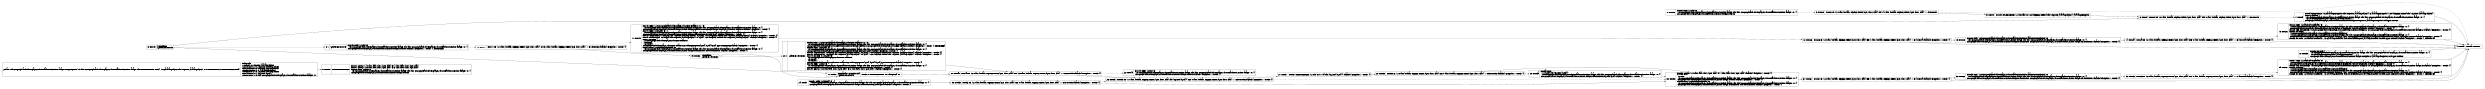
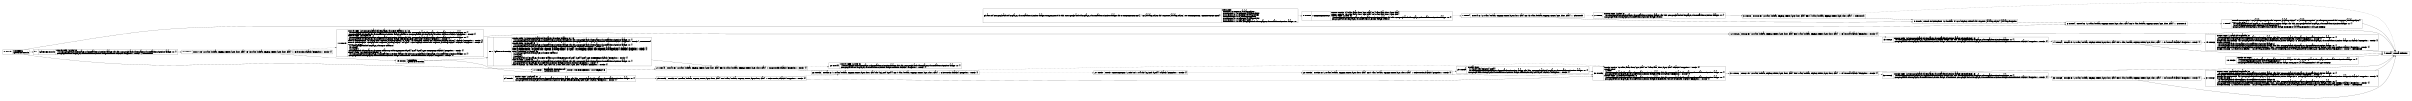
none -> (1523, 16)
